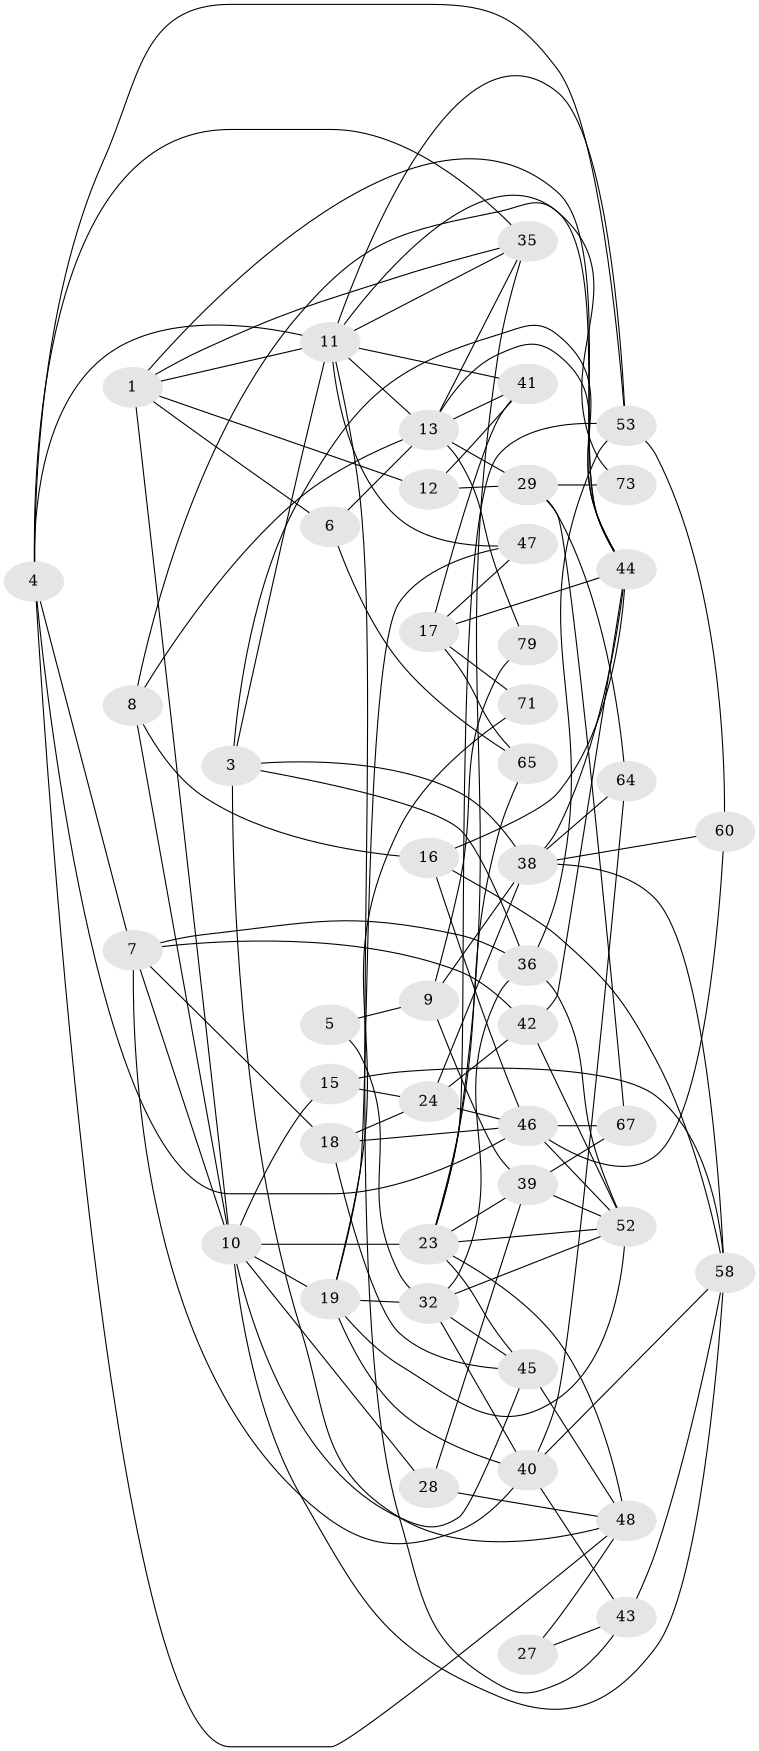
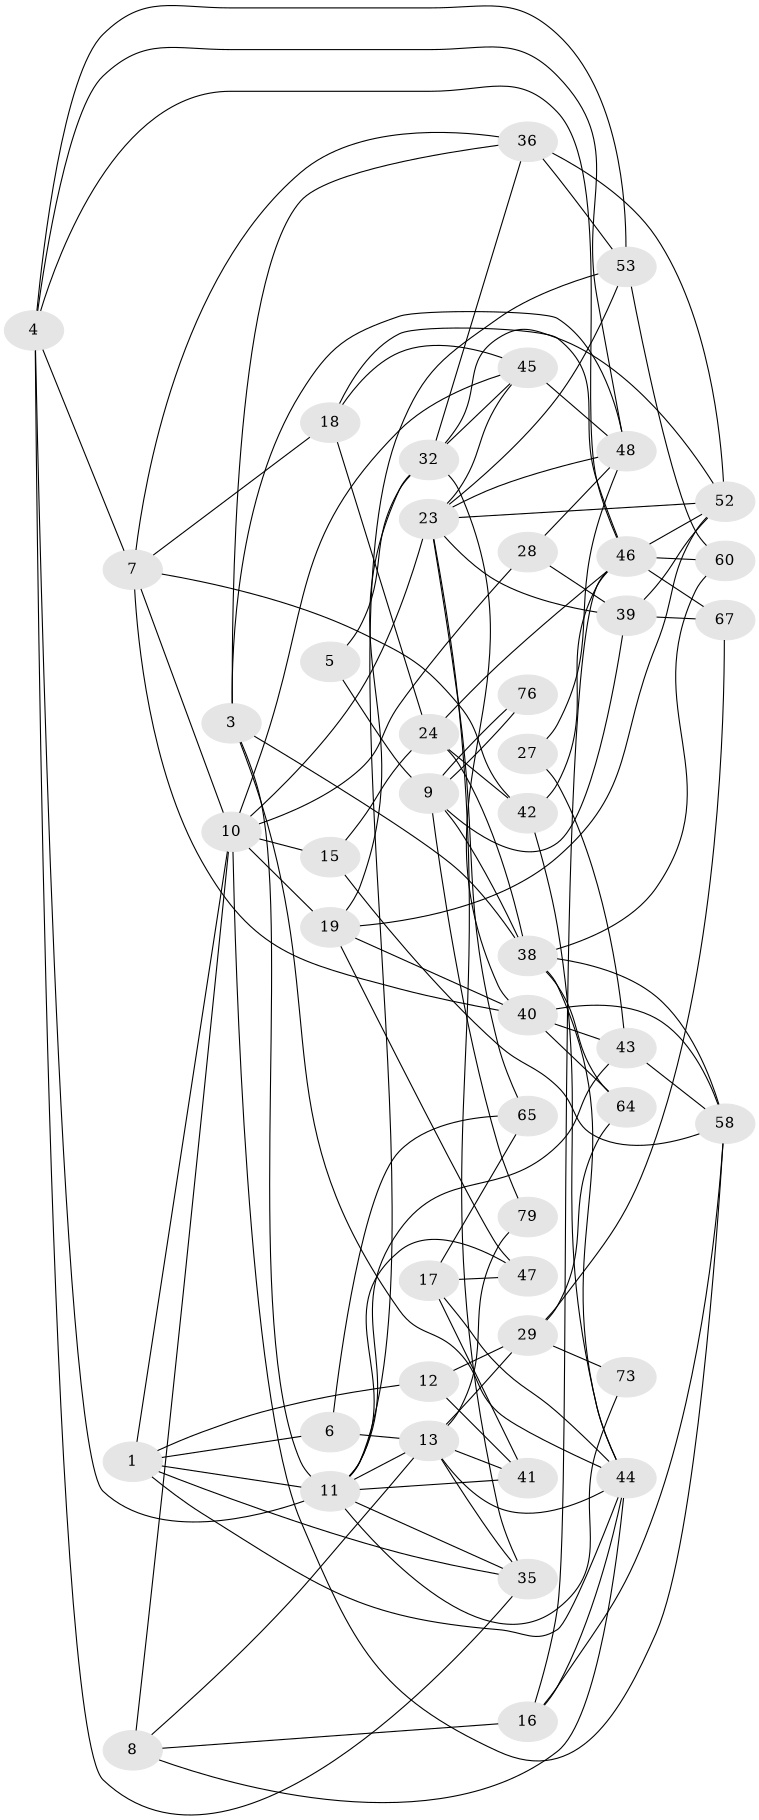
none -> (528, 695)
(528, 704) -> none
(573, 1117) -> (577, 685)
